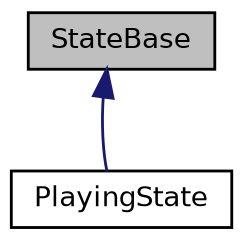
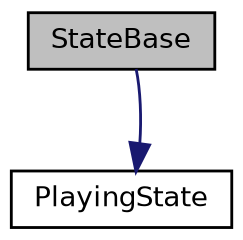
(103, 135) -> (140, 106)
